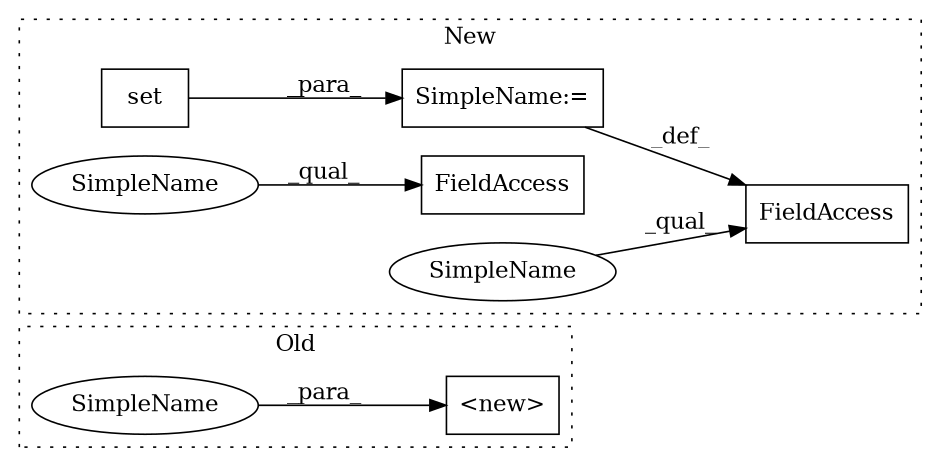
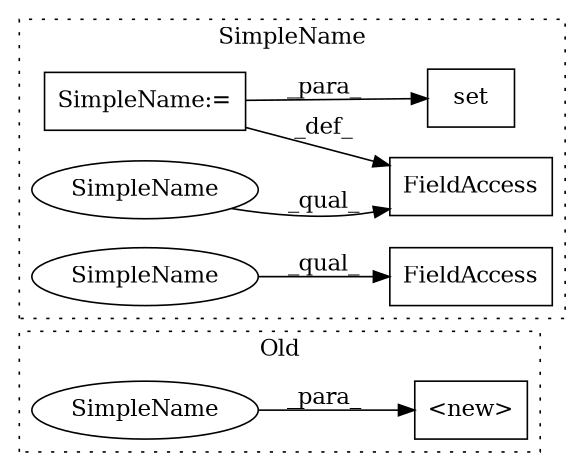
(470, 38) -> (292, 38)
(287, 98) -> (328, 100)
